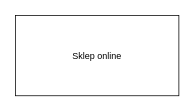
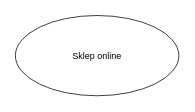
(97, 56) -> (97, 56)
